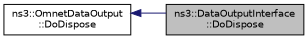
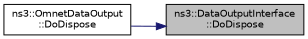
(154, 13) -> (144, 26)
